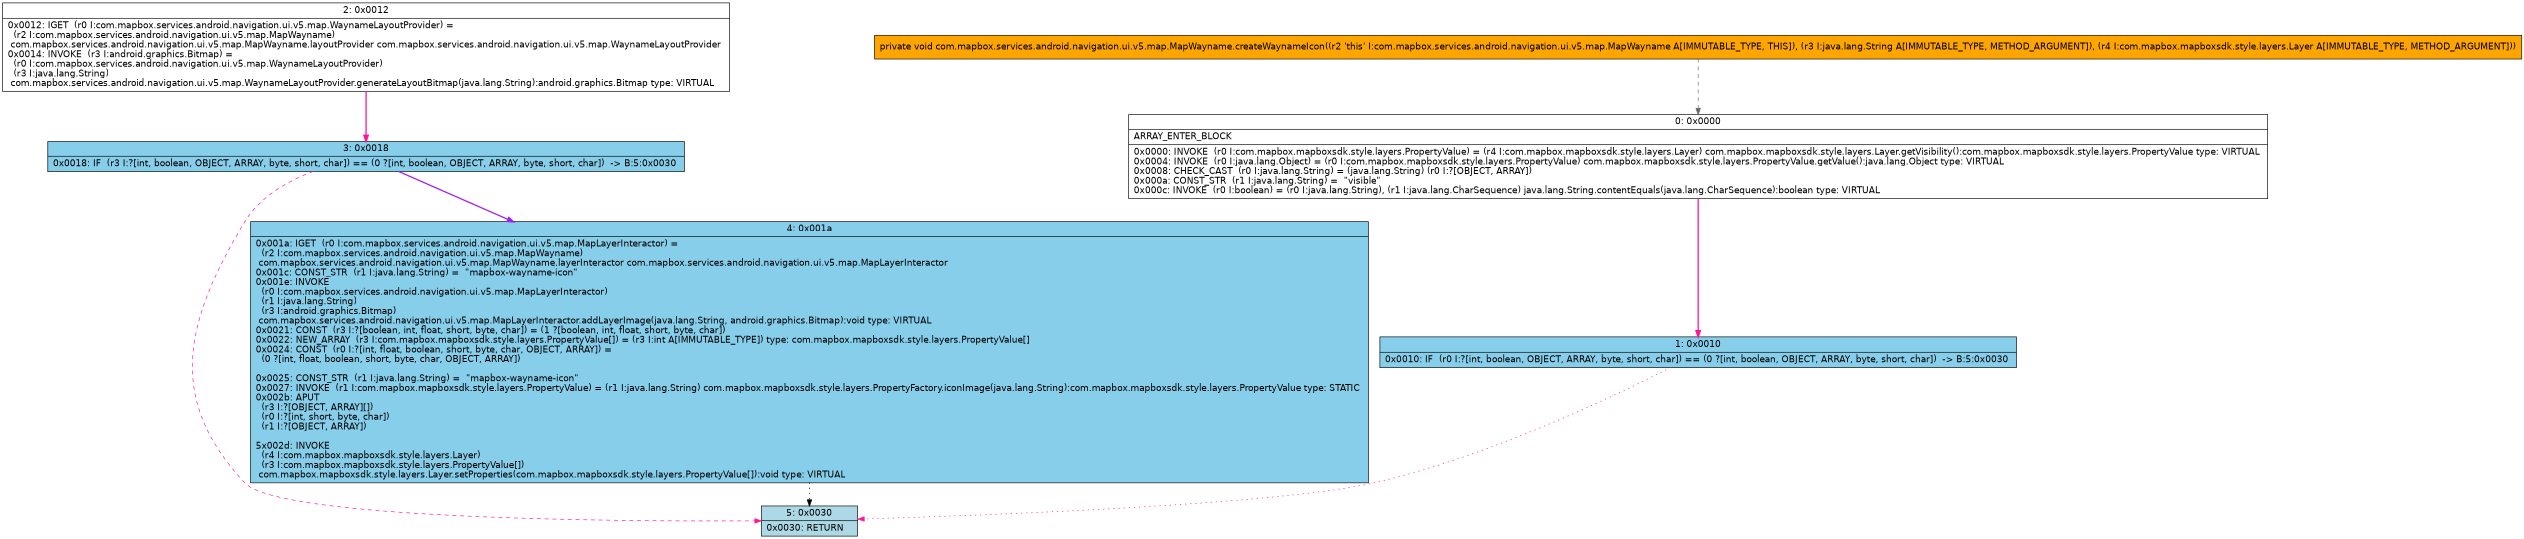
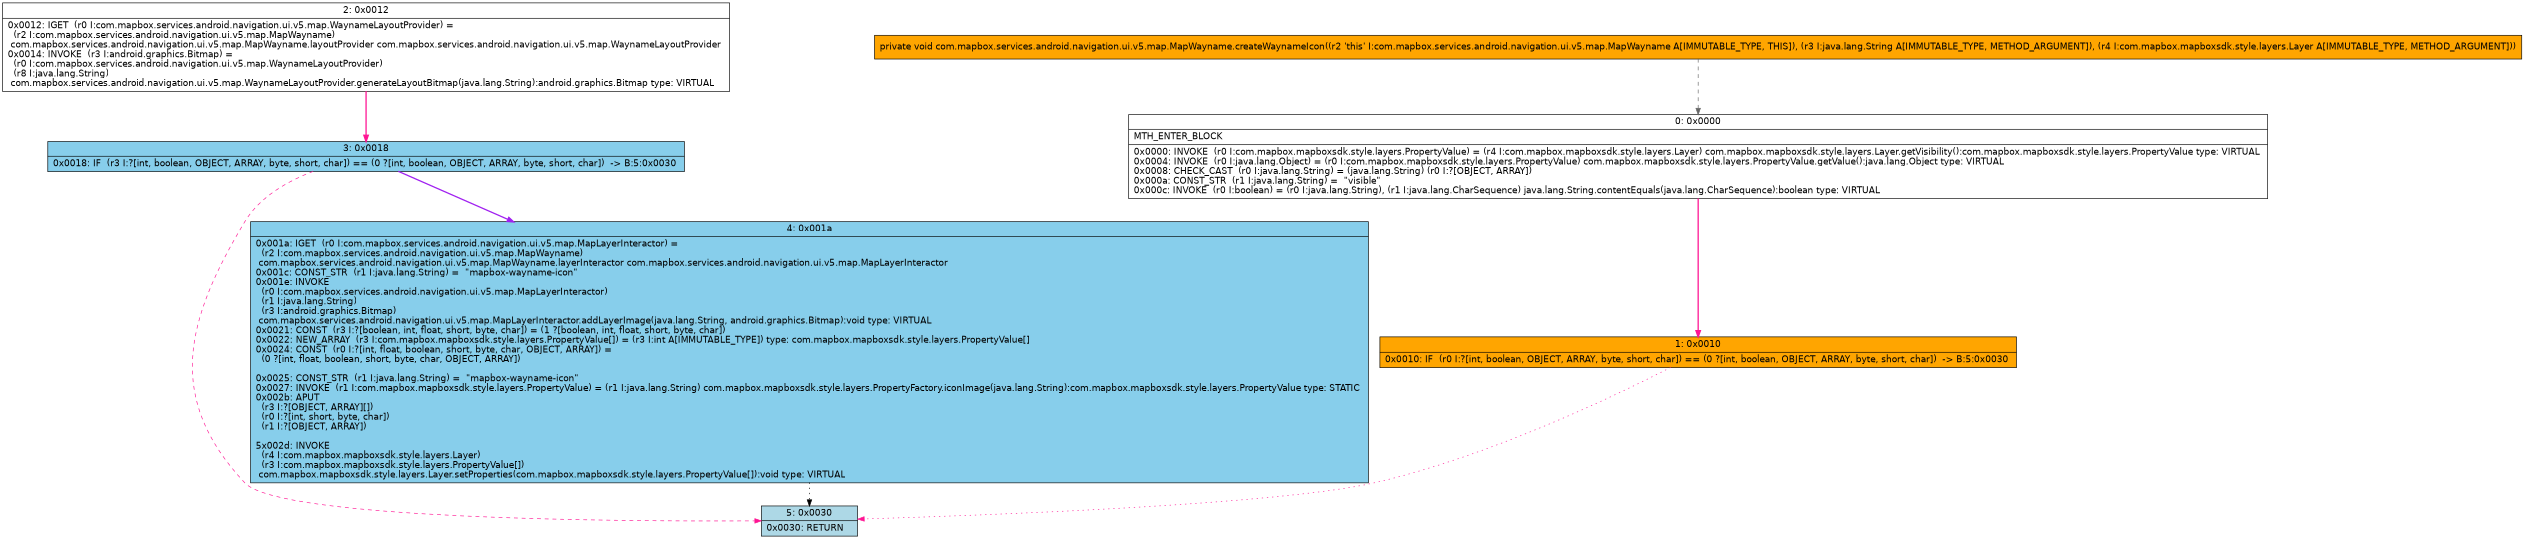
(58, 74) -> (58, 74)
(1183, 137) -> (1178, 137)
(1698, 352) -> (1698, 352)
